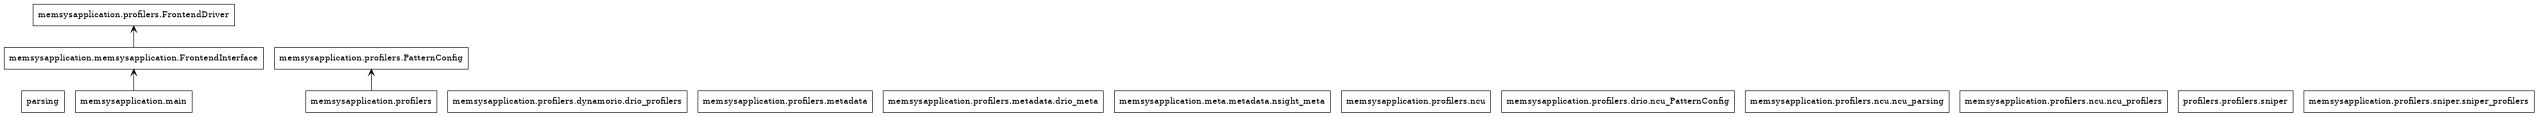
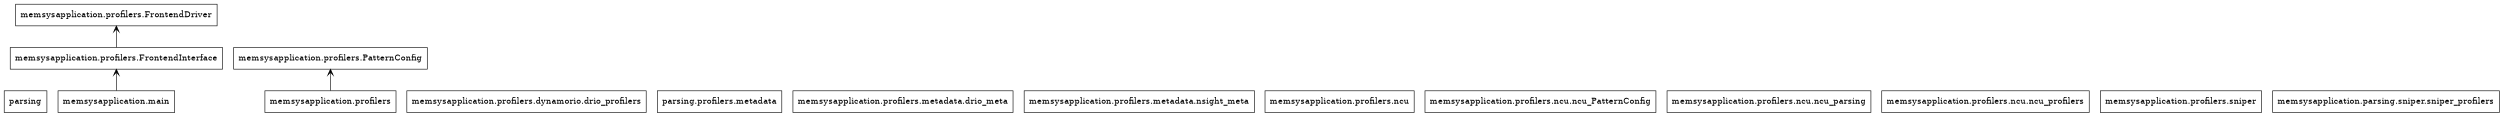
(134, 58) -> (116, 58)
(785, 102) -> (720, 102)
(1222, 102) -> (1139, 102)
(1618, 102) -> (1540, 102)
(2236, 102) -> (2181, 102)
(2419, 102) -> (2386, 102)
